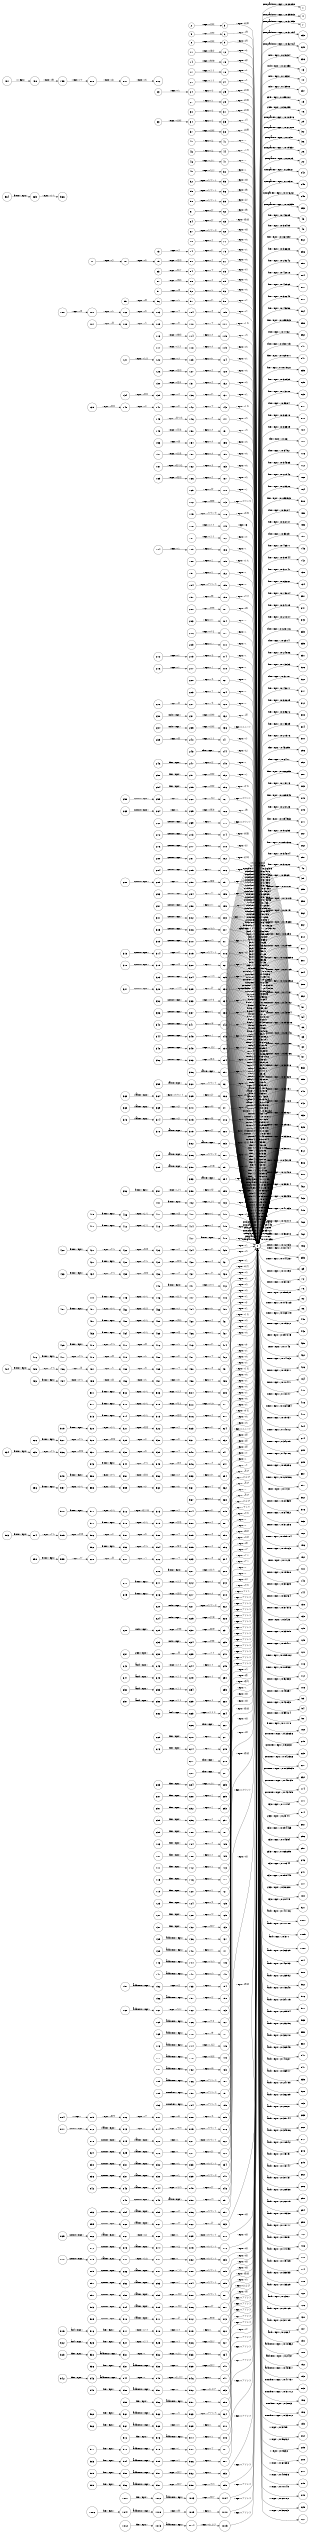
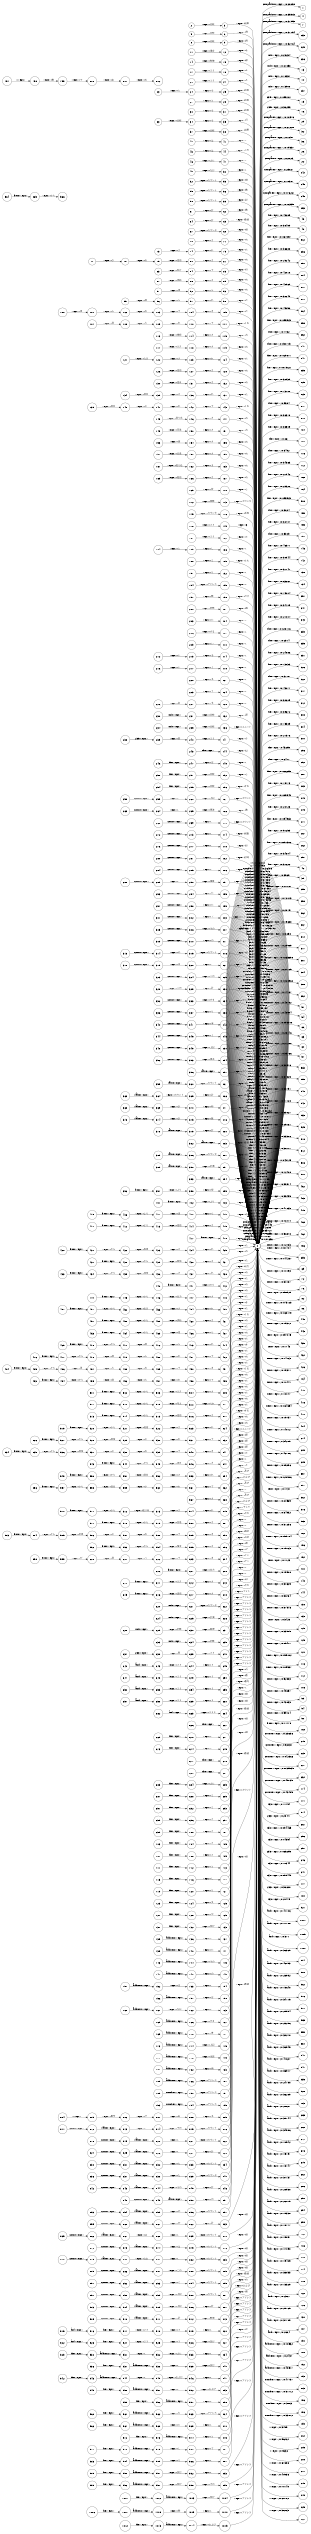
none -> (125, 740)
(125, 989) -> none
none -> (245, 1342)
none -> (207, 1690)
(125, 2512) -> (125, 2512)
